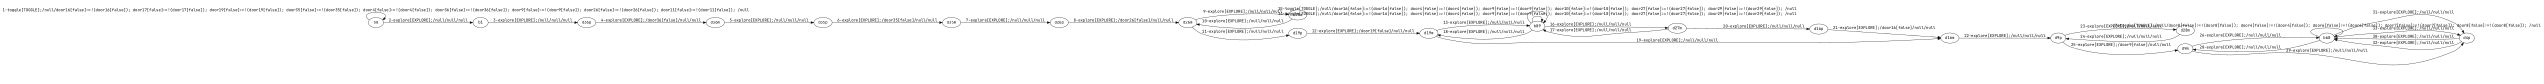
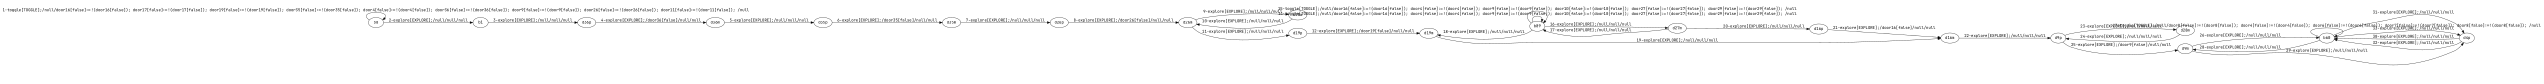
(1481, 25) -> none
